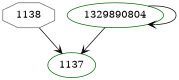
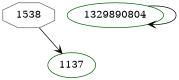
(29, 15) -> (29, 15)
(96, 38) -> none
